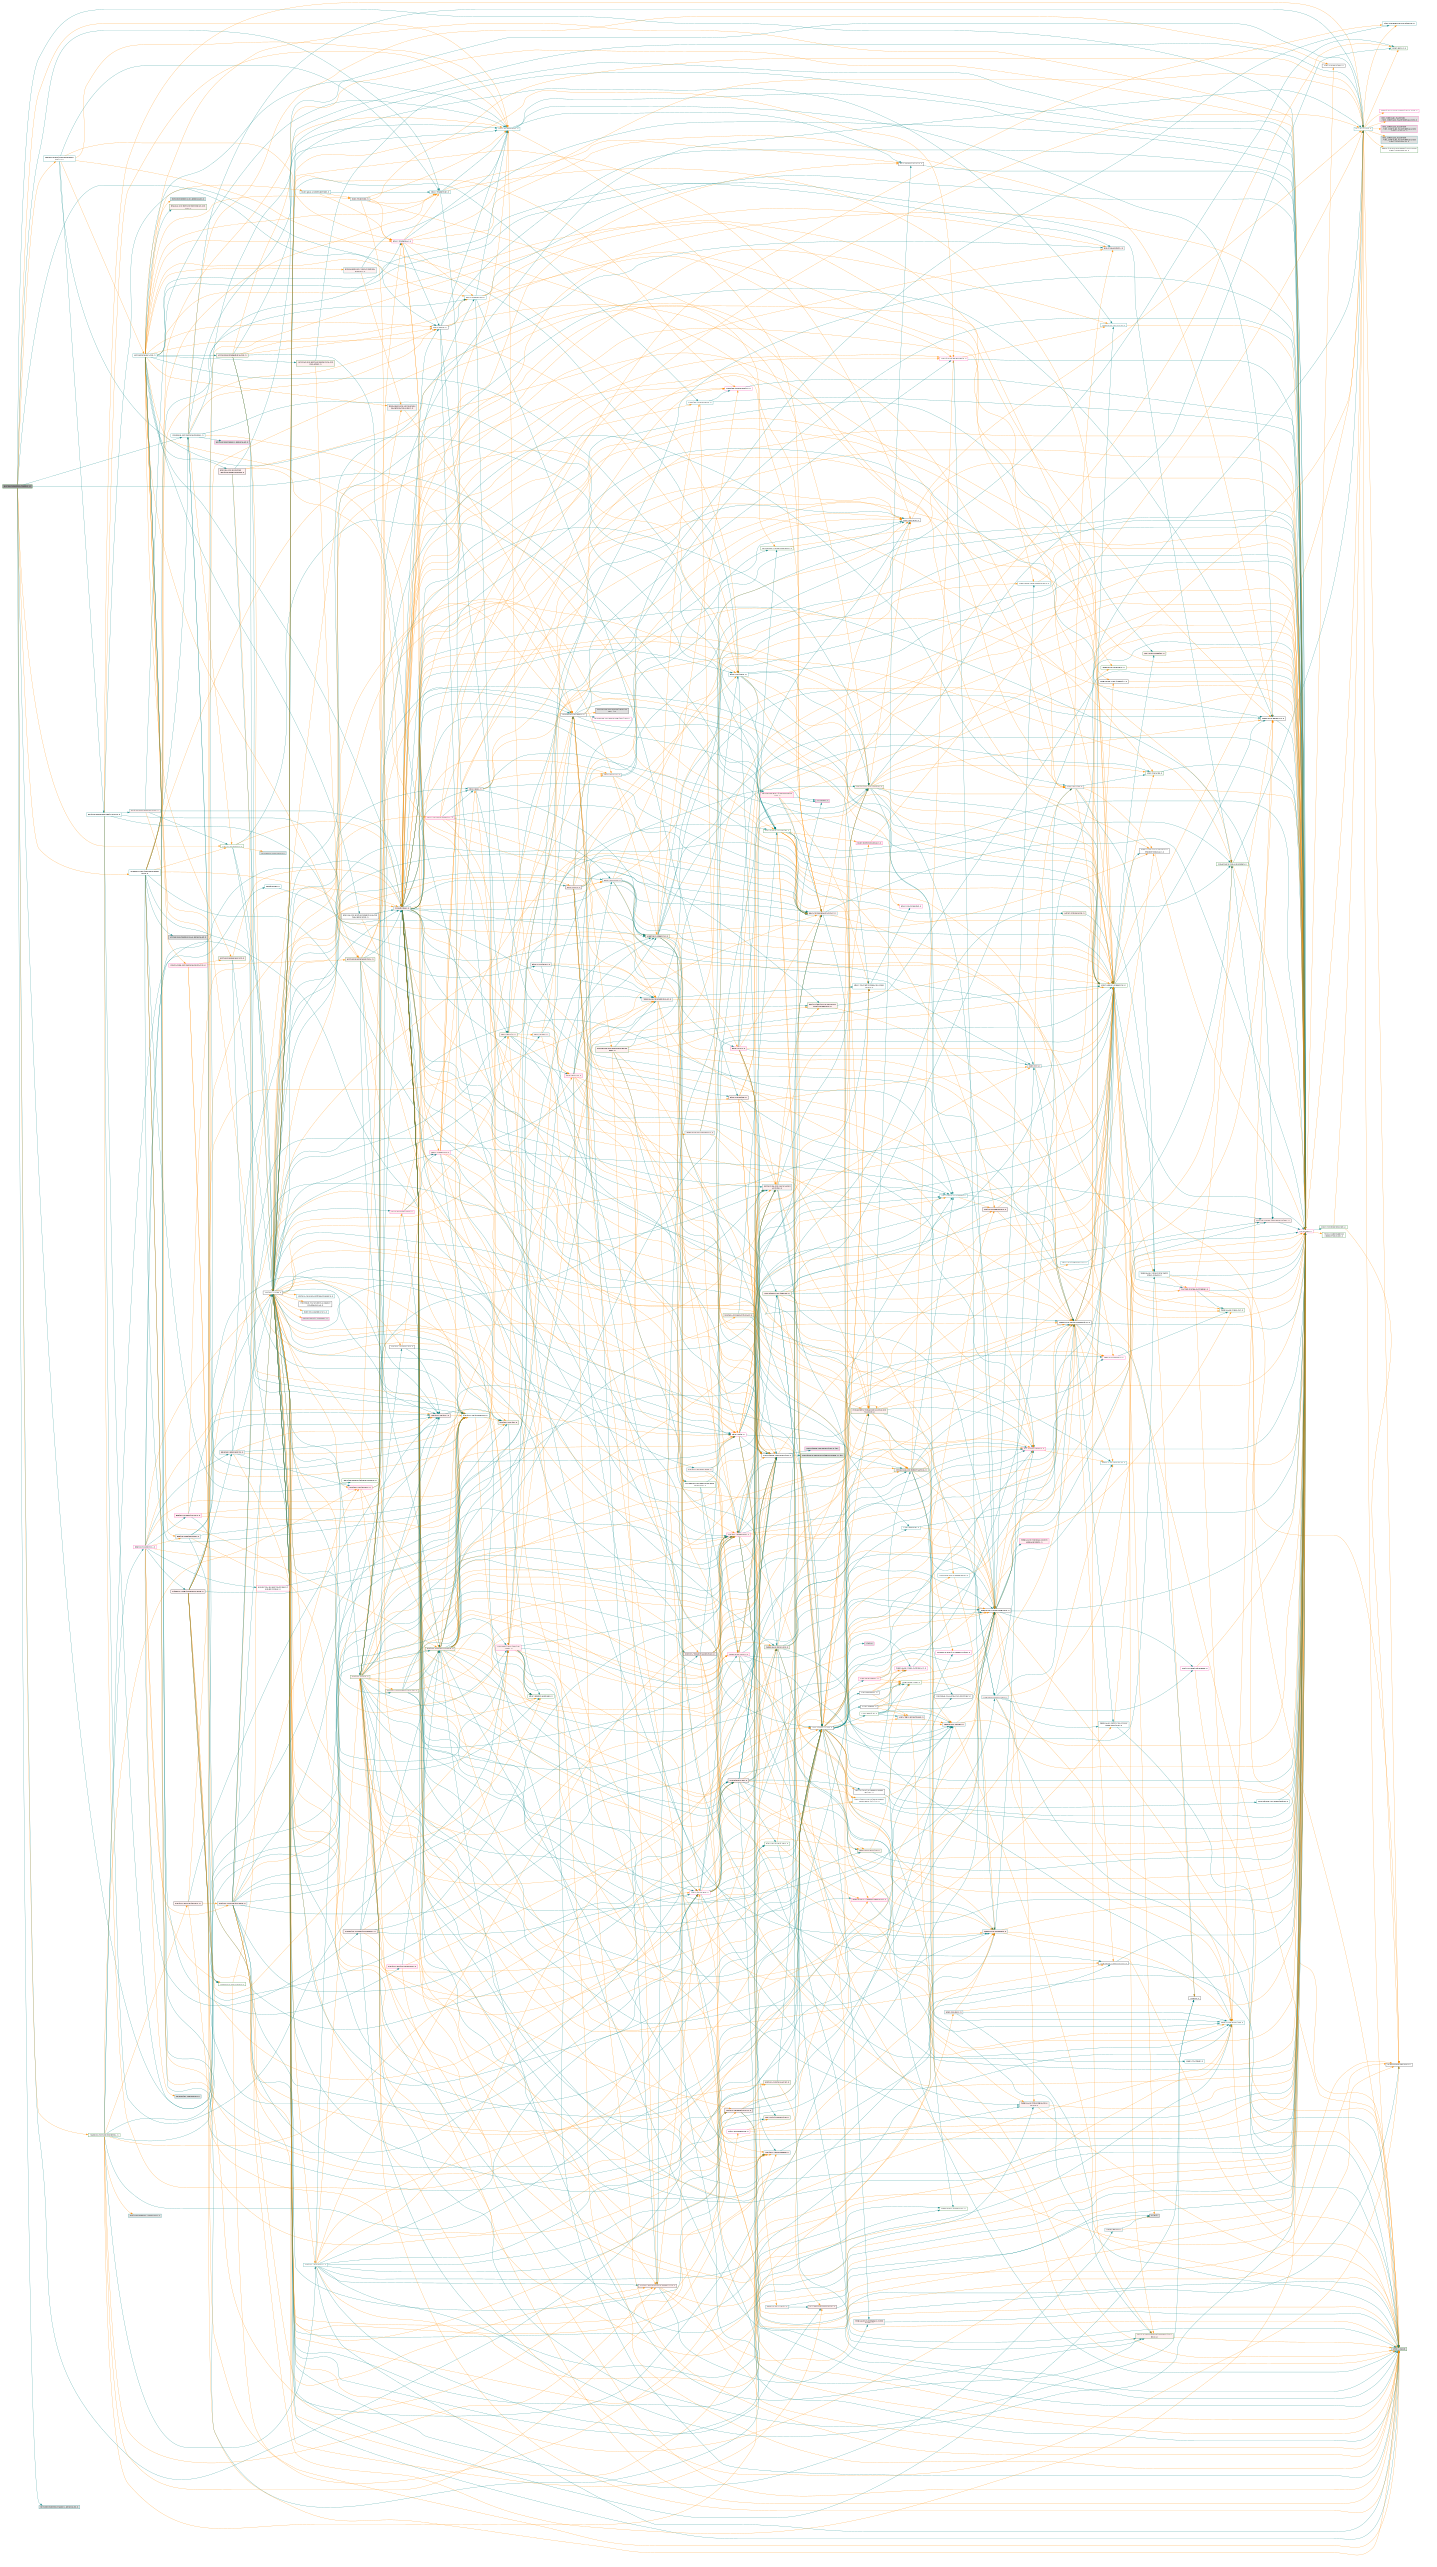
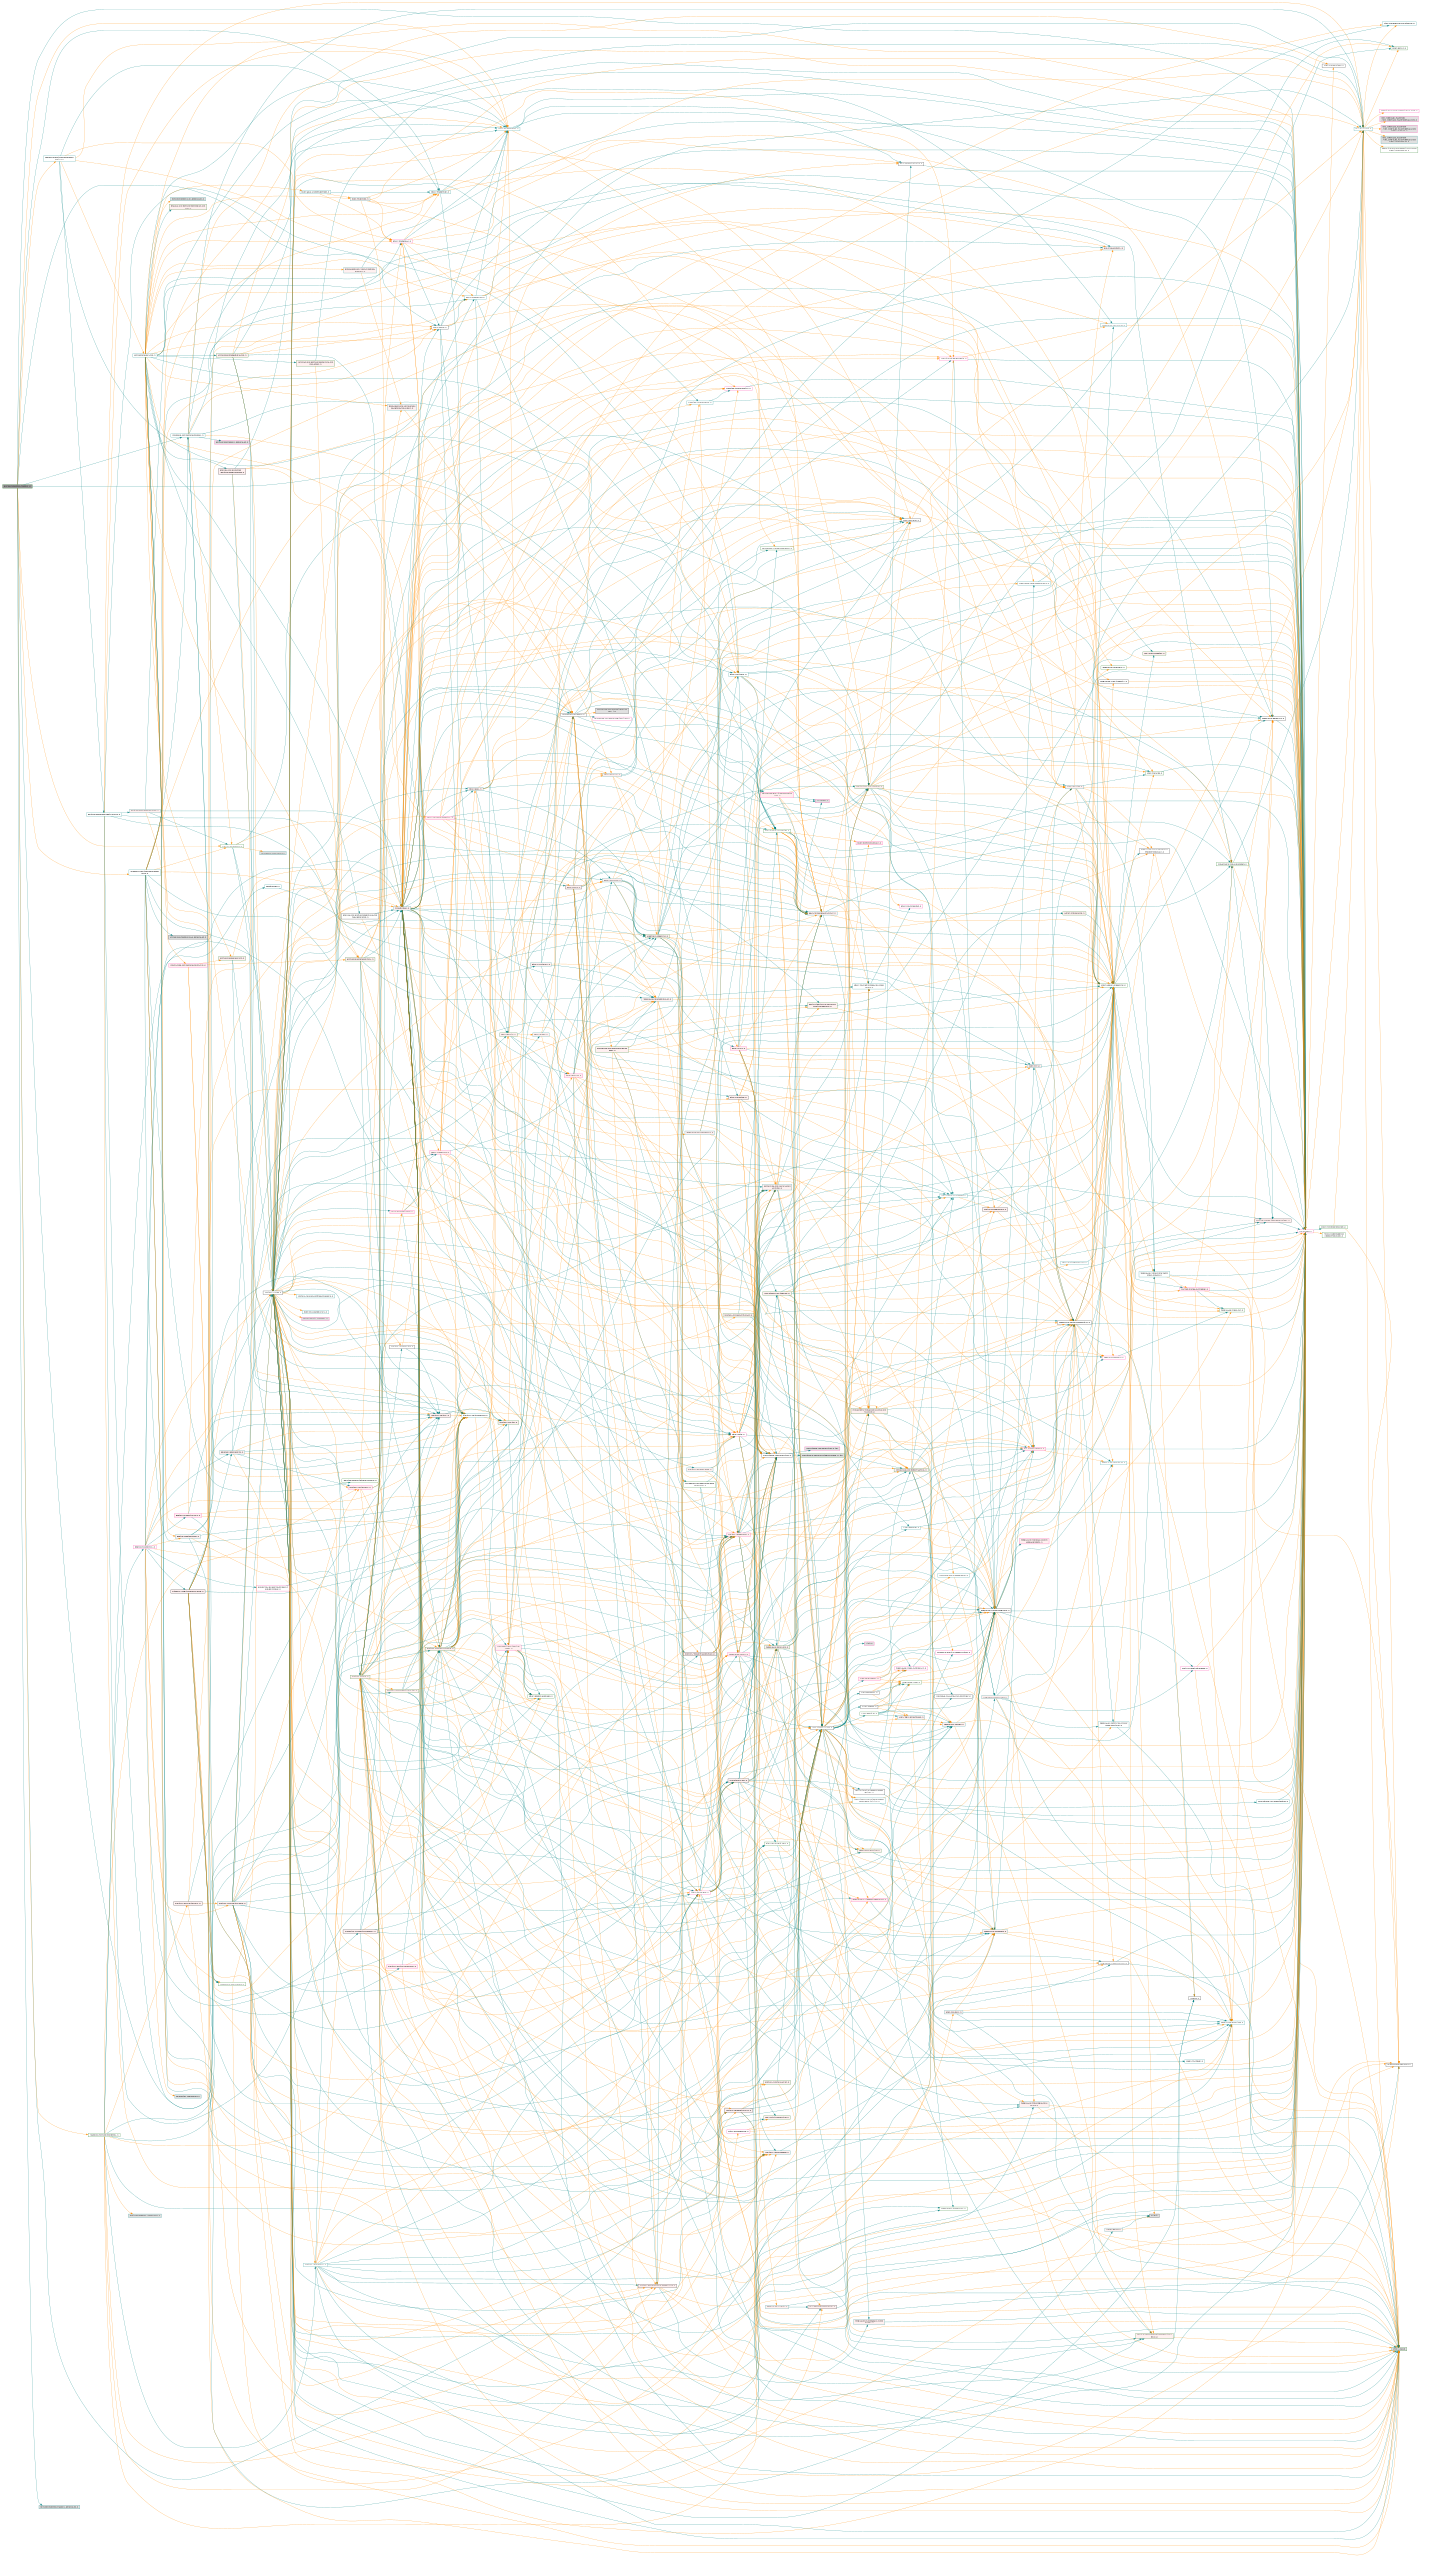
(1279, 544) -> (1279, 544)
(315, 1304) -> none
(574, 2407) -> (667, 2355)
